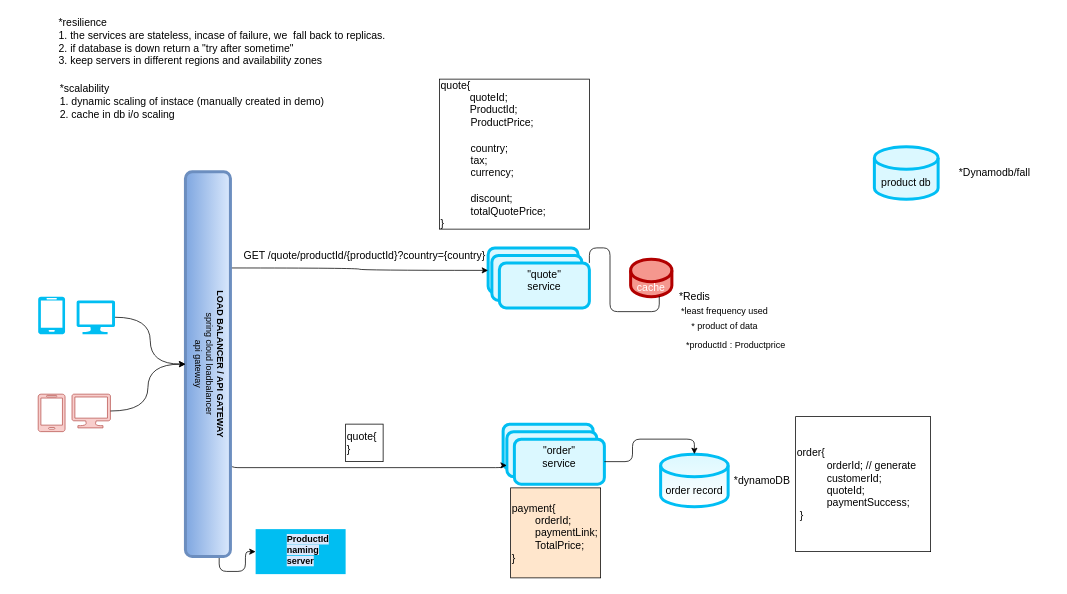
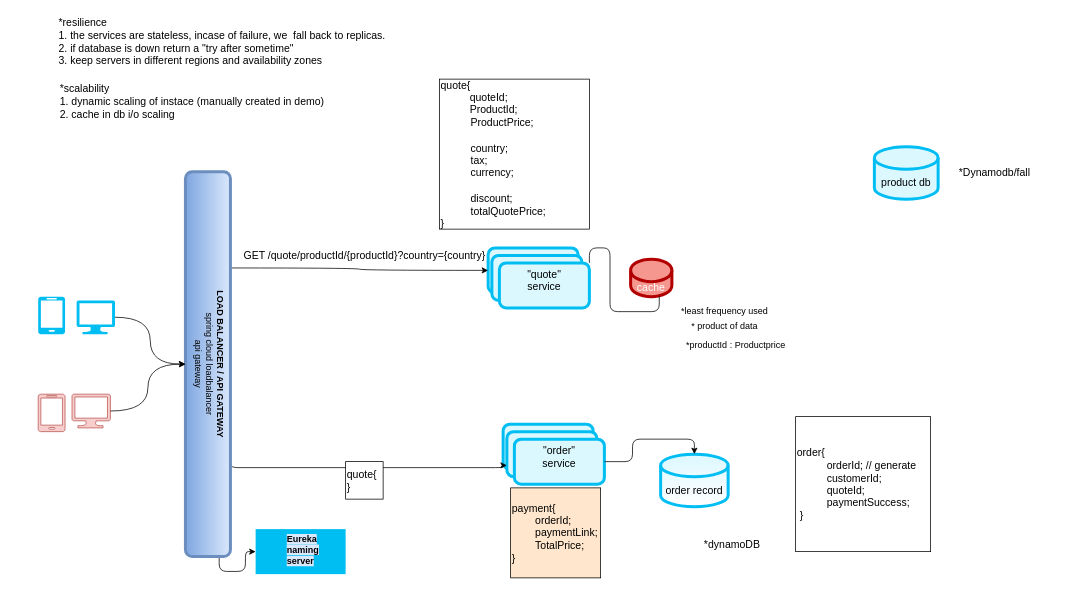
(694, 297) -> none
(364, 443) -> (364, 480)
(762, 480) -> (732, 544)
(301, 545) -> (301, 545)
